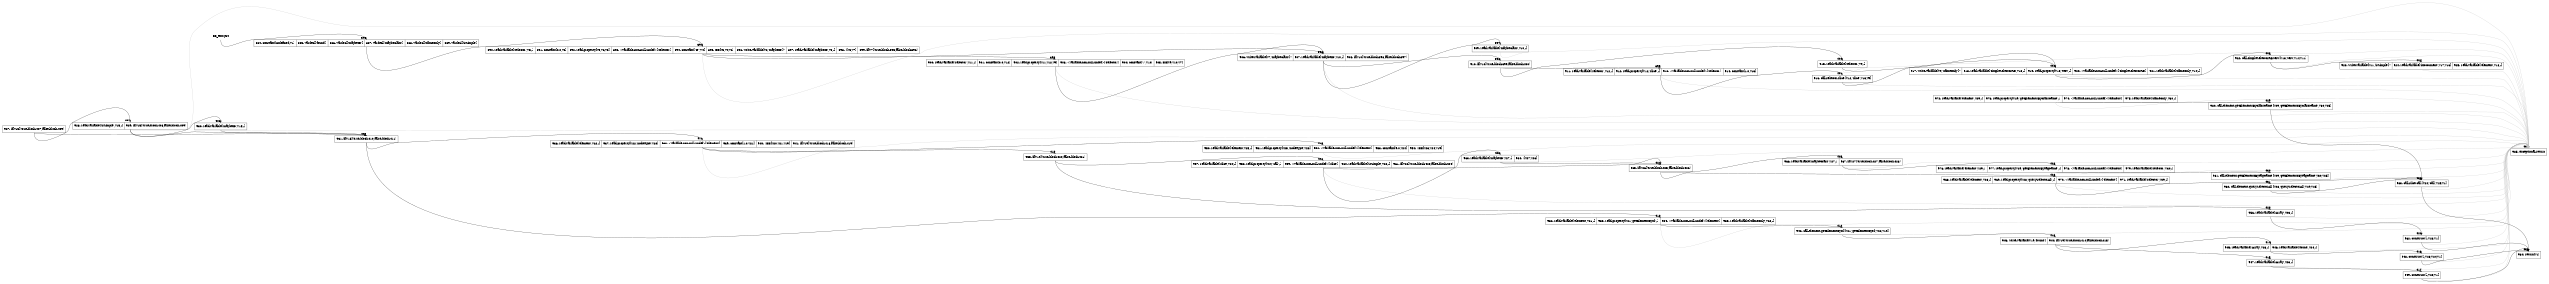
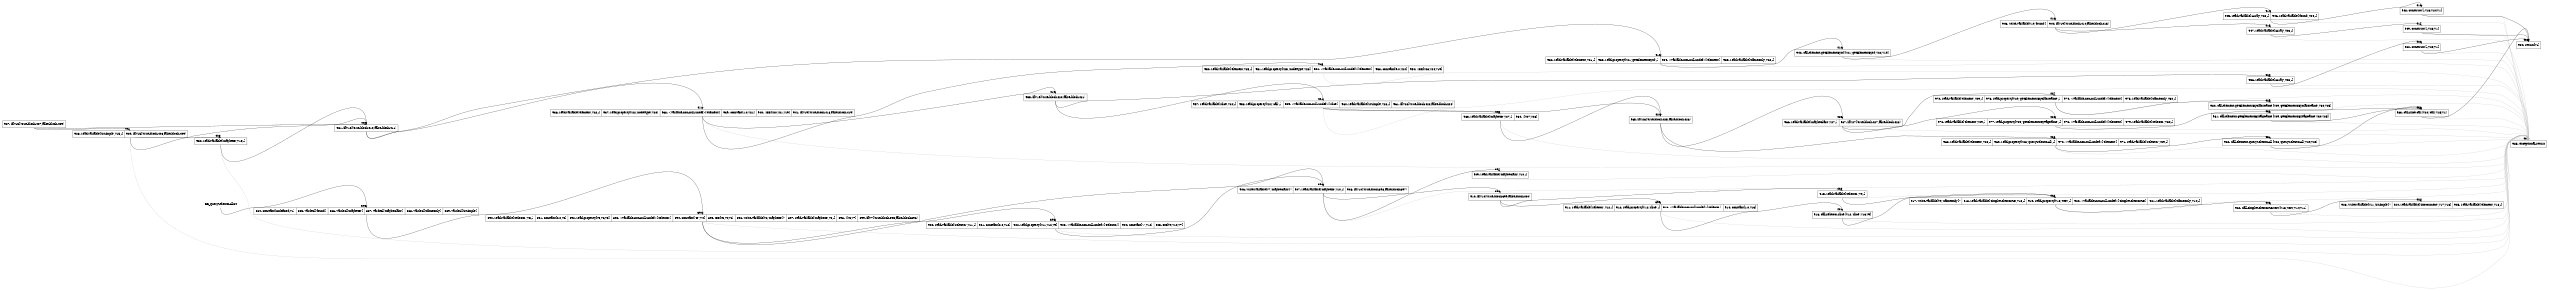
(221, 36) -> (221, 204)
none -> (1941, 95)
